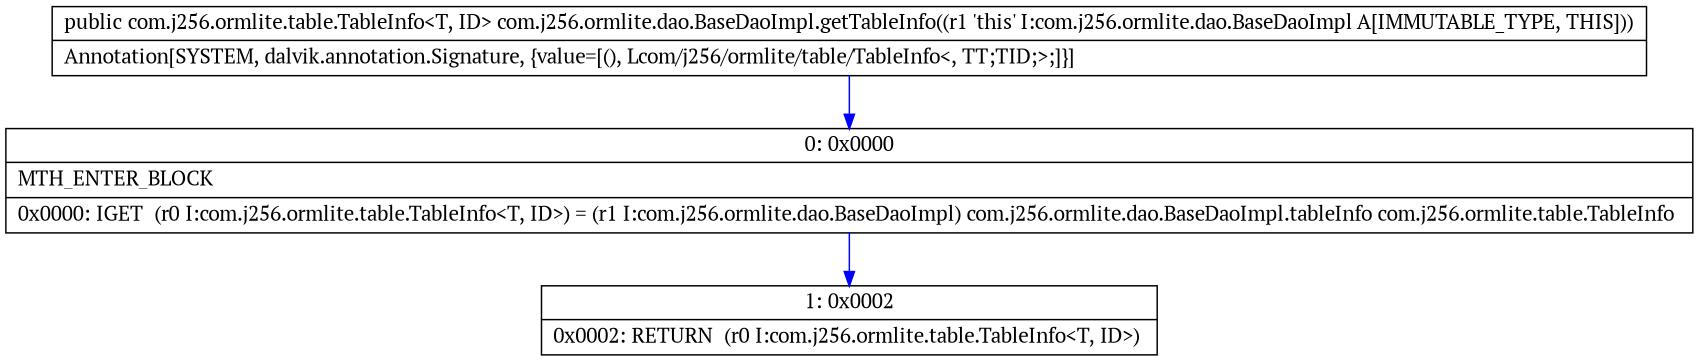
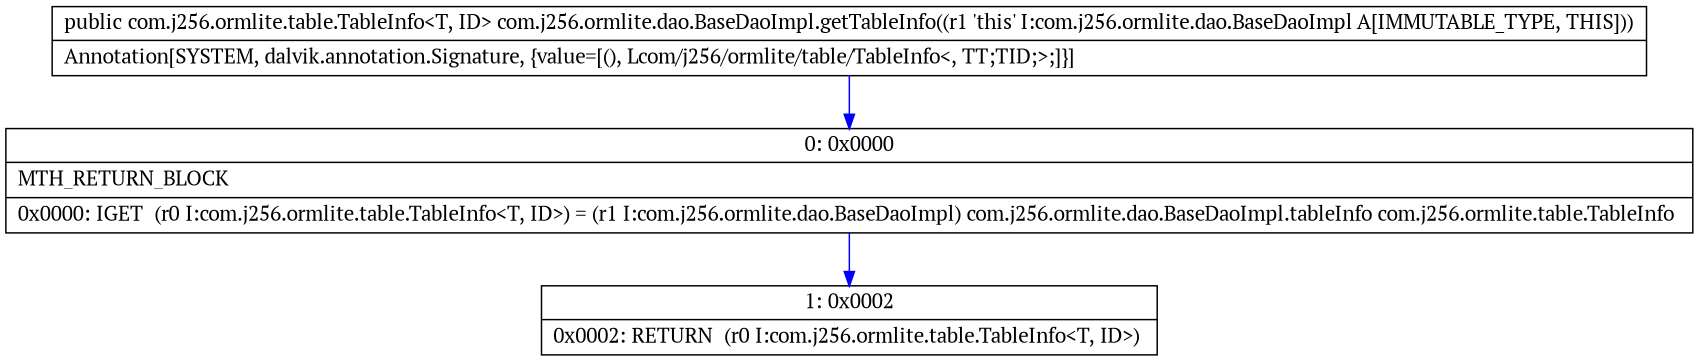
(115, 179) -> (123, 179)
